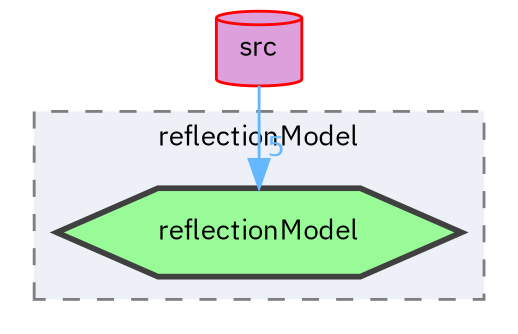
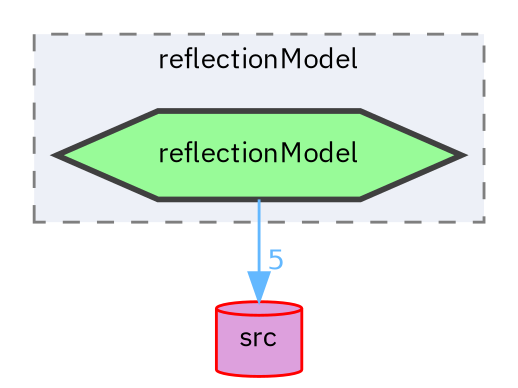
(259, 130) -> (259, 240)
